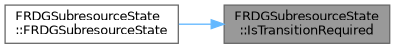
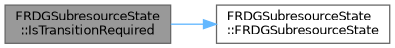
(195, 24) -> (187, 24)
